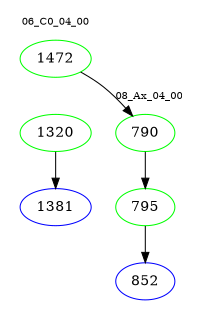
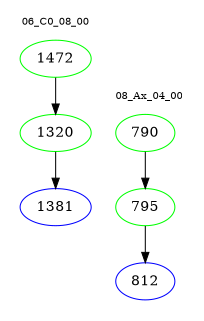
(56, 22) -> (56, 22)
(114, 96) -> (56, 91)
(145, 281) -> (145, 281)
